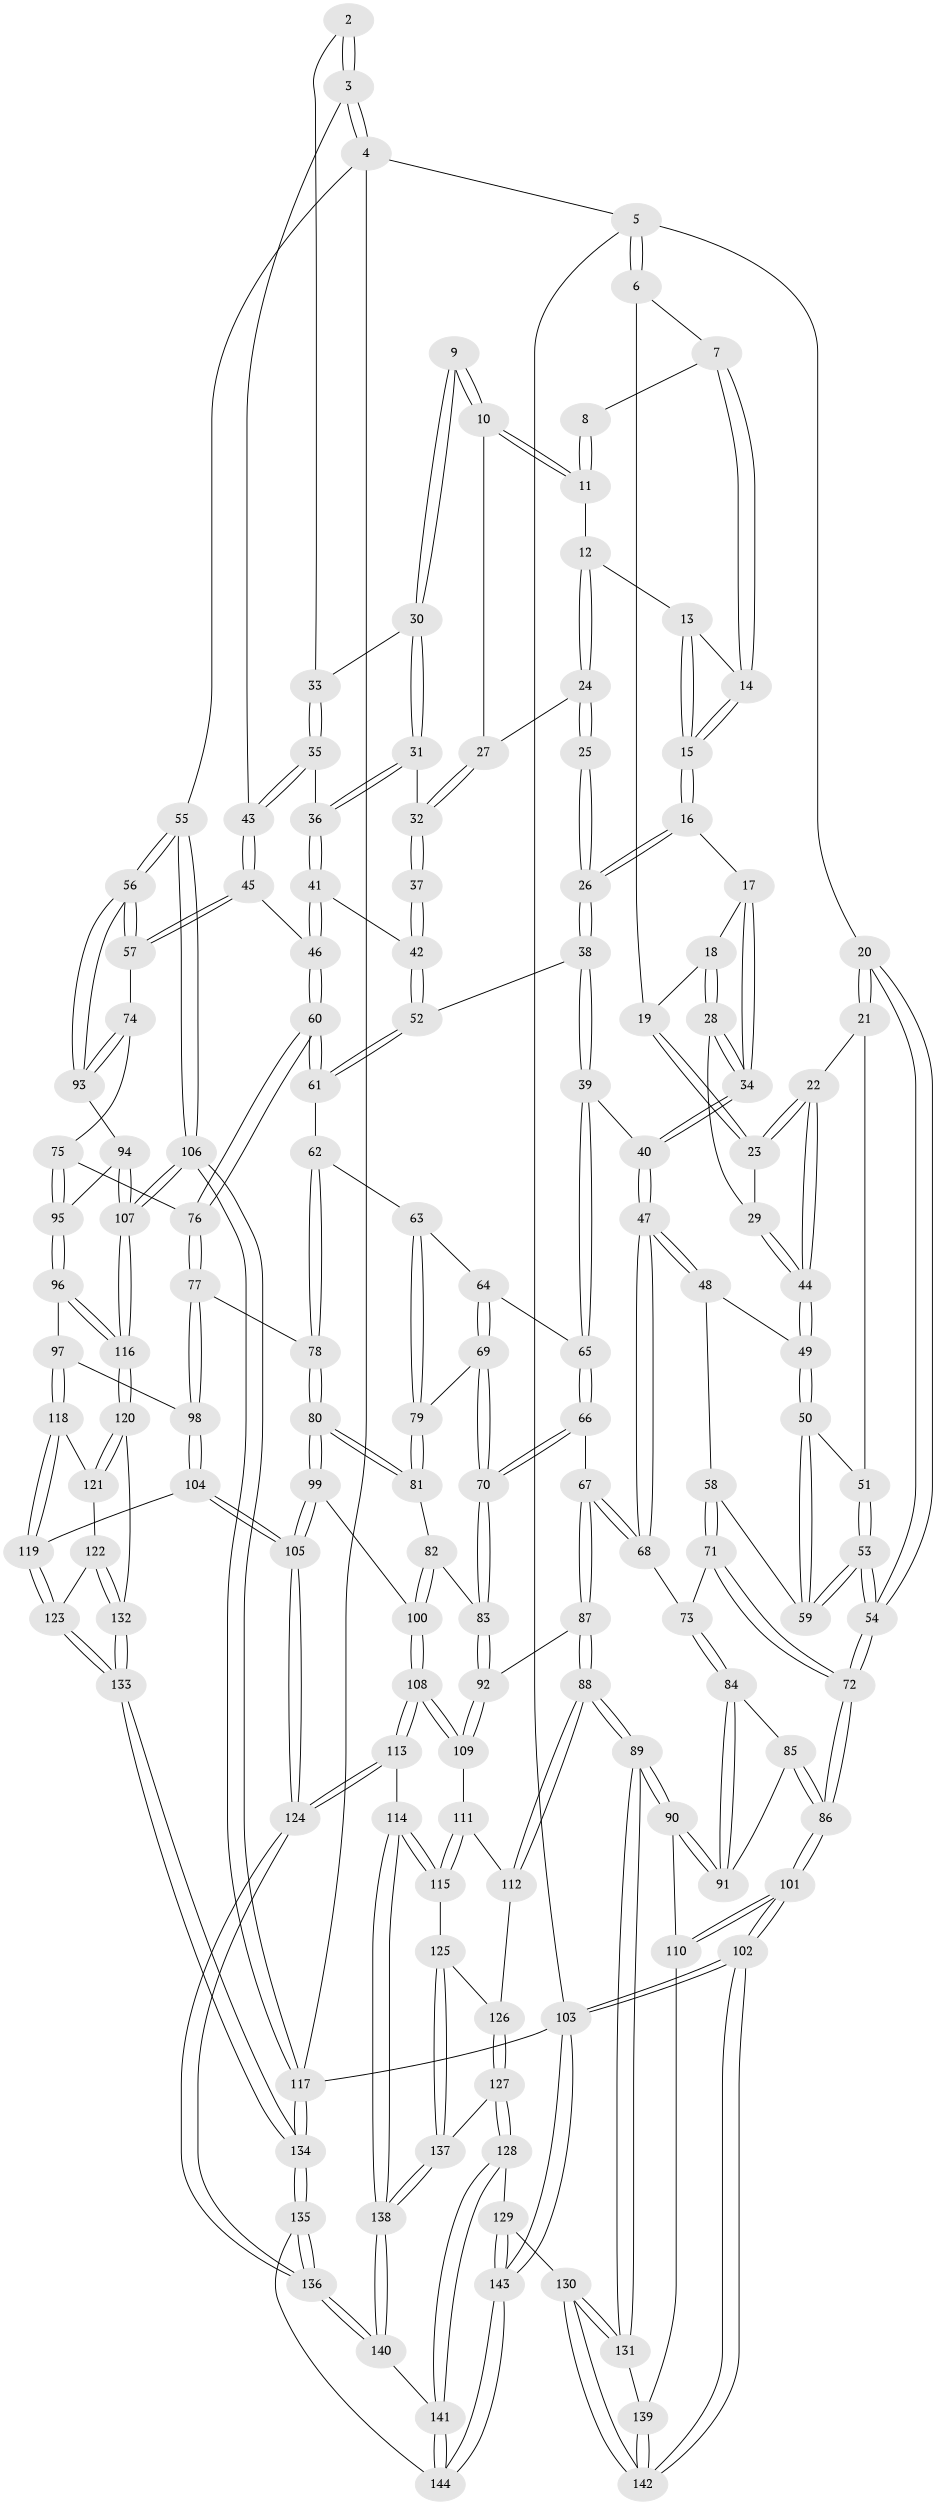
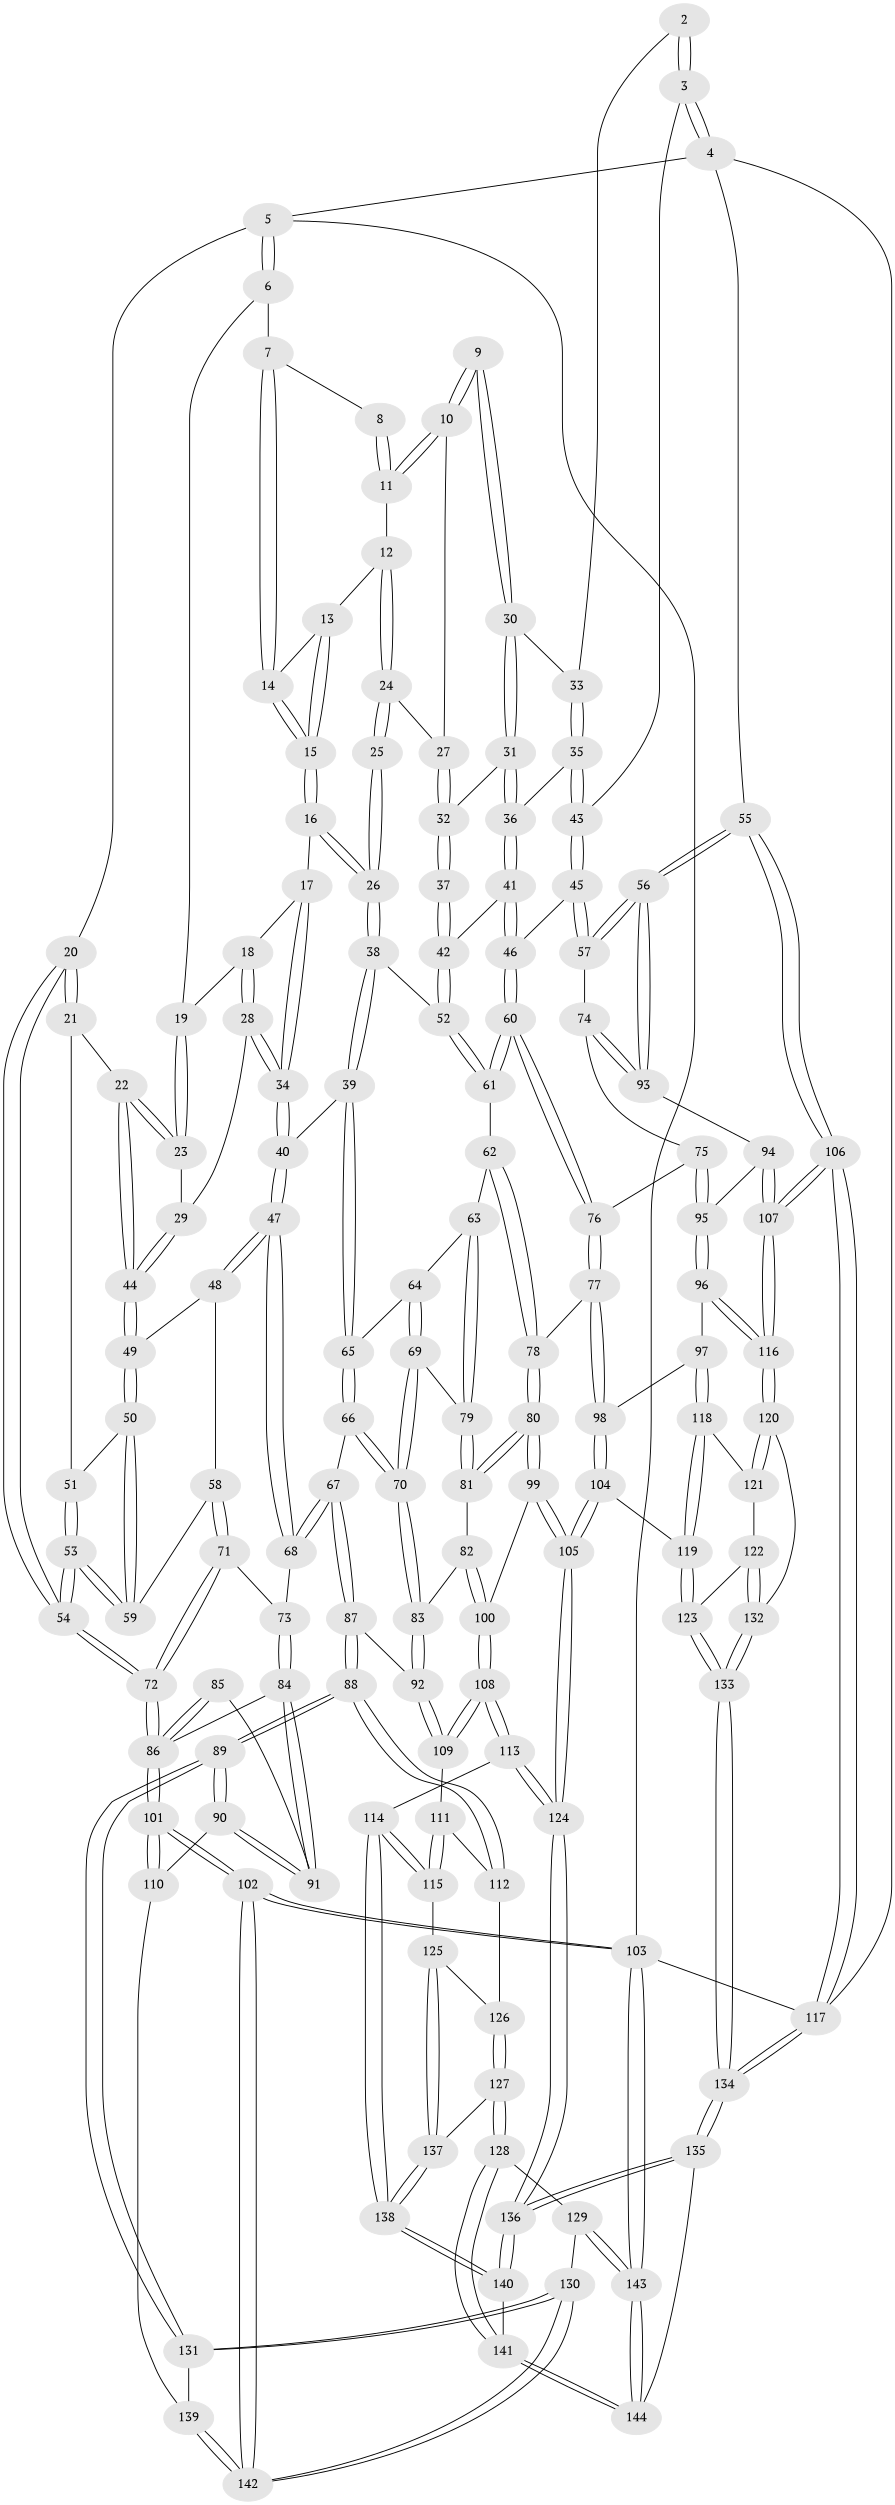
(761, 1719) -> (219, 1719)
